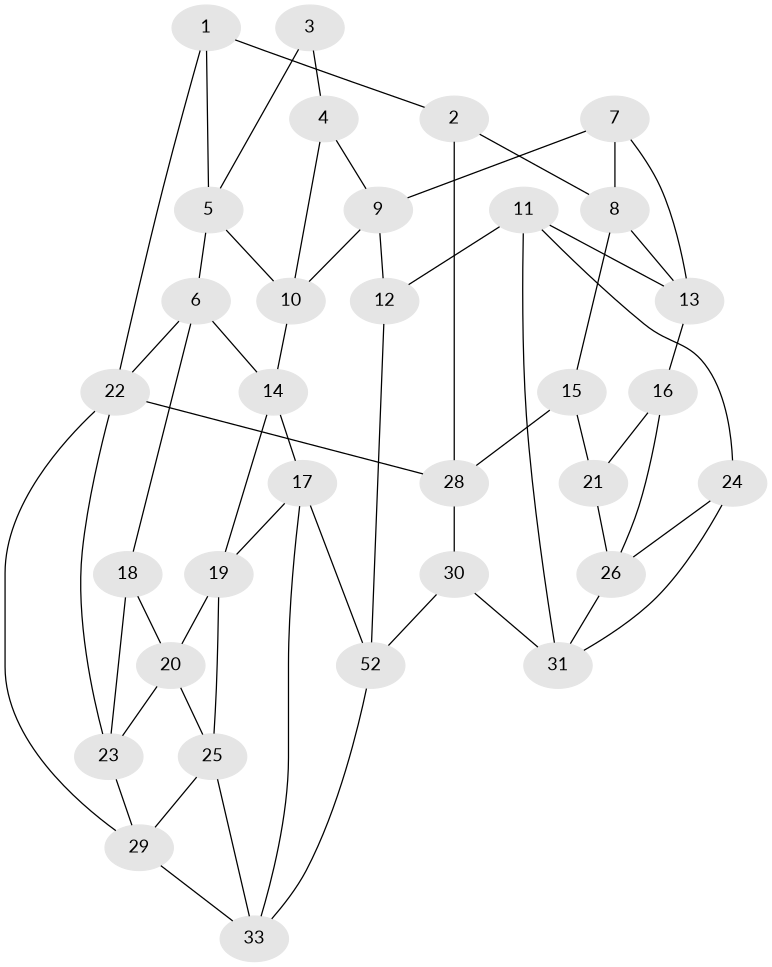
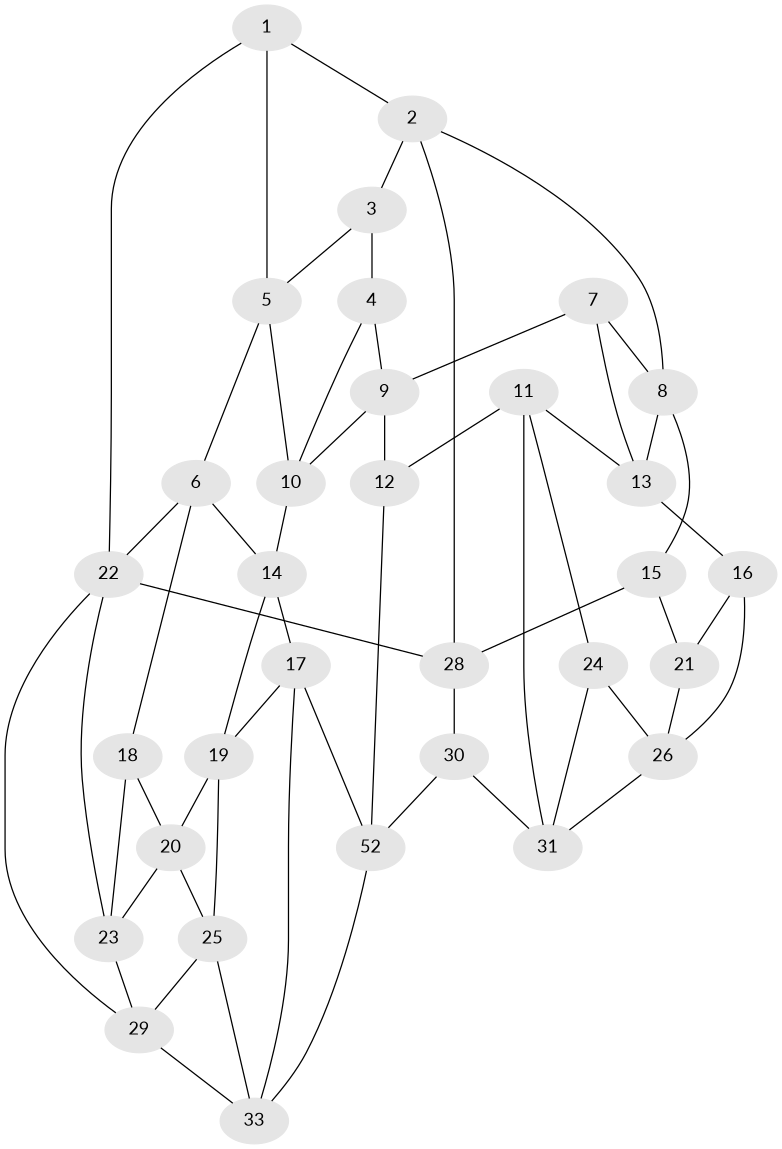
none -> (392, 165)
